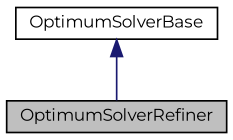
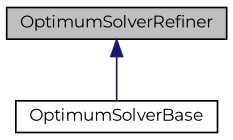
(117, 79) -> (117, 79)
